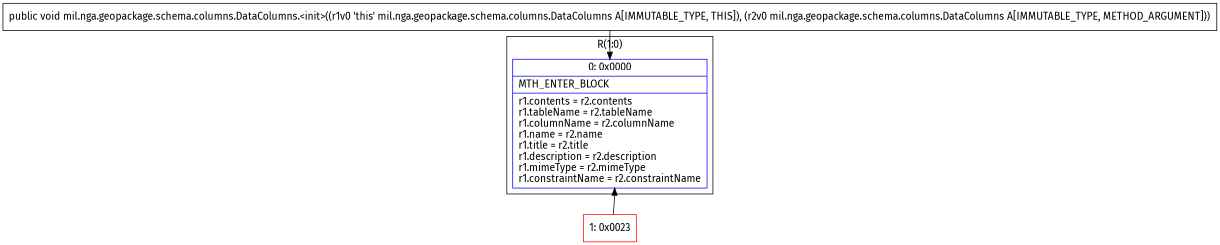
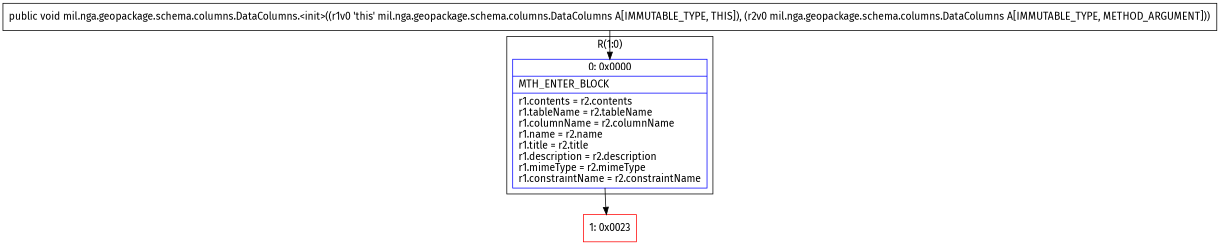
(614, 205) -> (605, 198)
